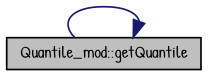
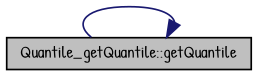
(104, 54) -> (129, 54)
